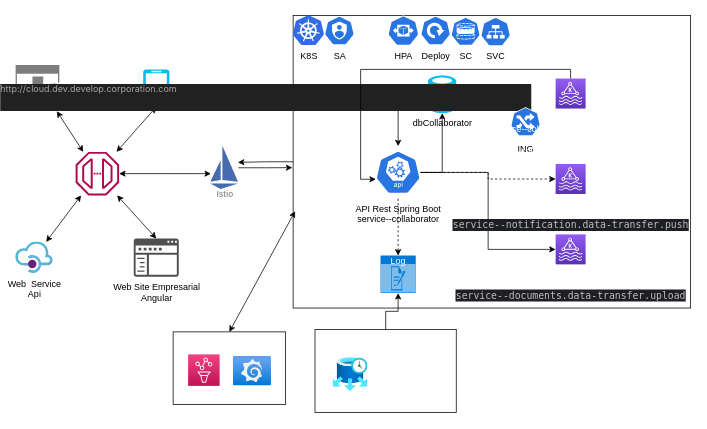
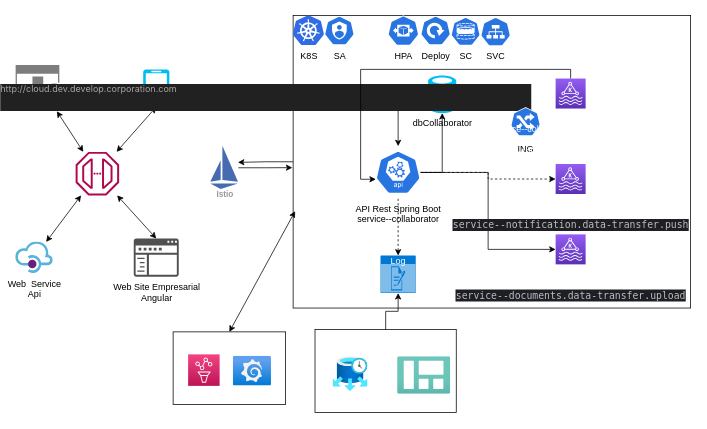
(165, 174) -> none
none -> (424, 375)
